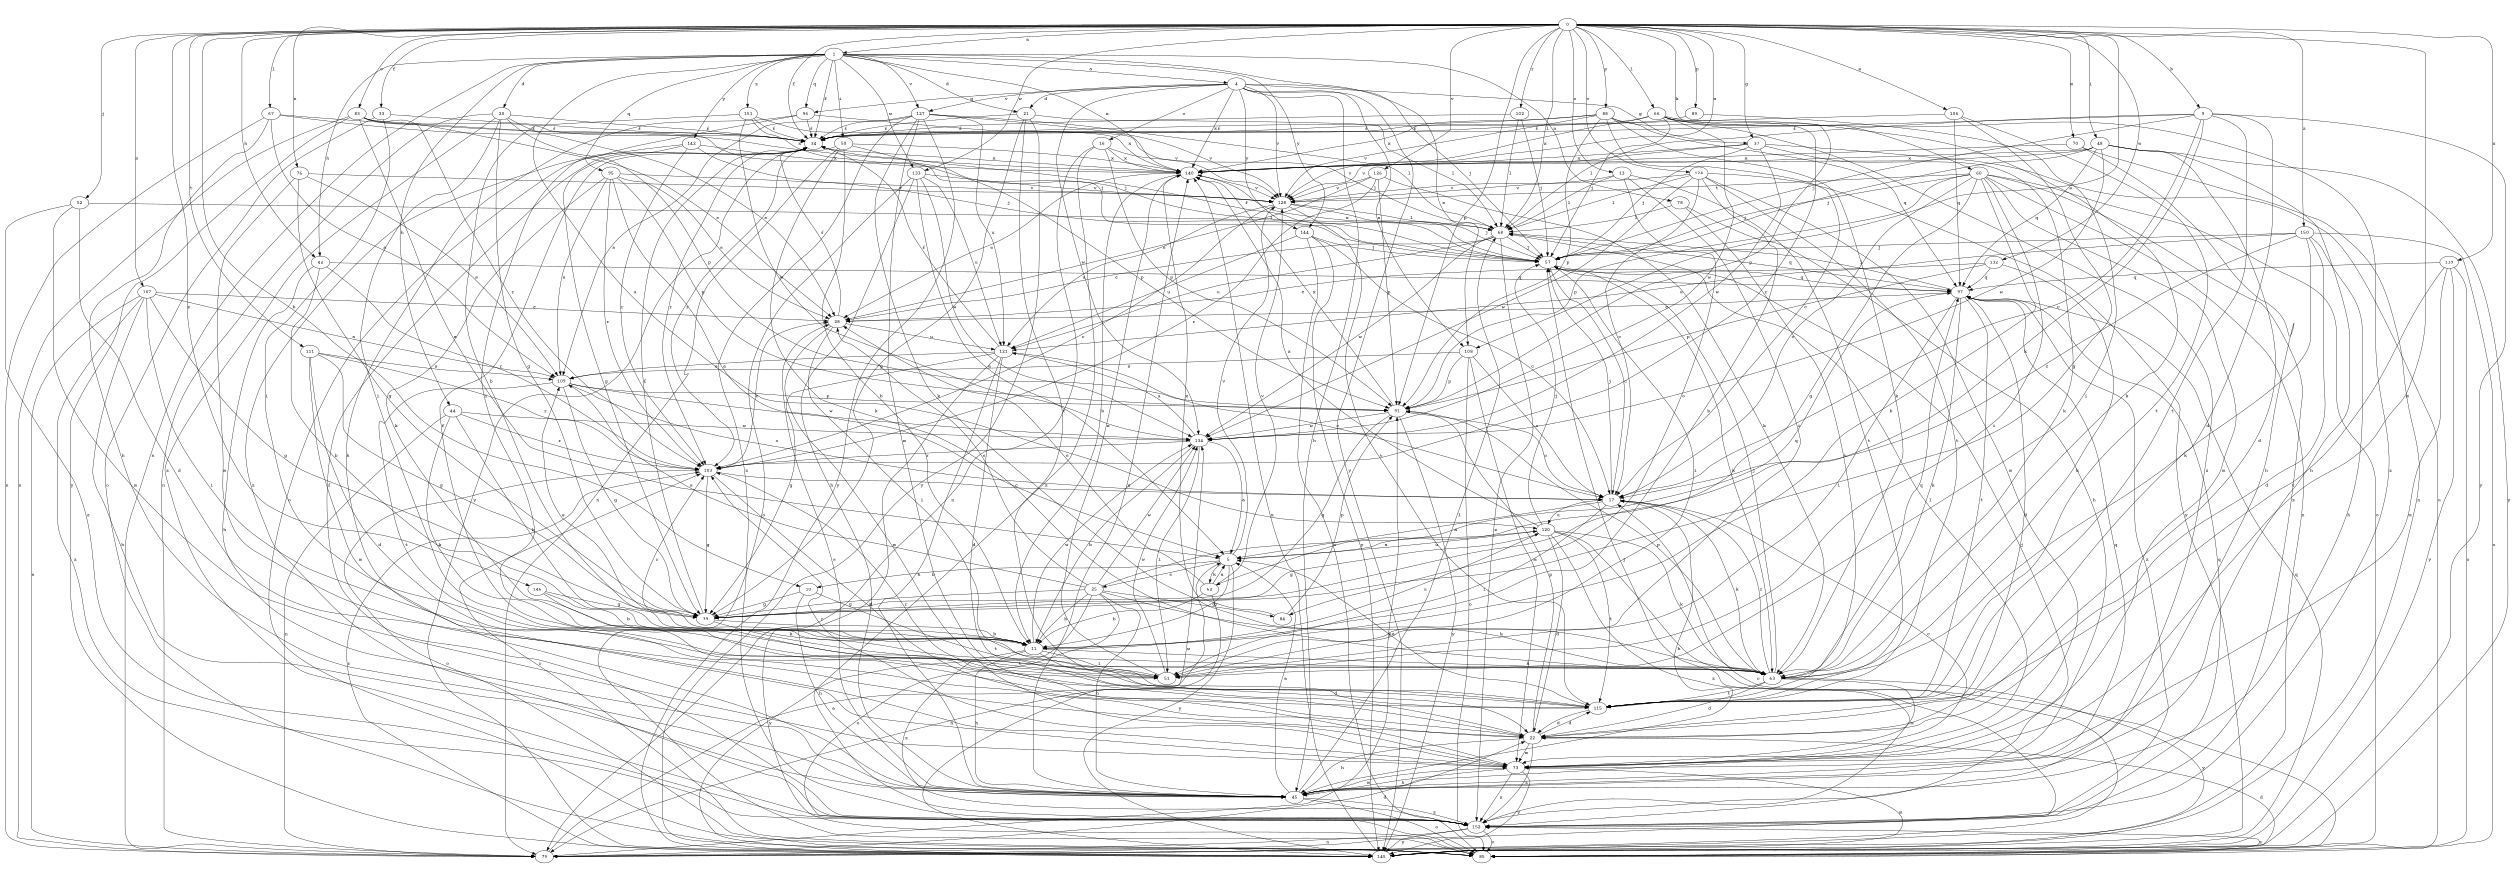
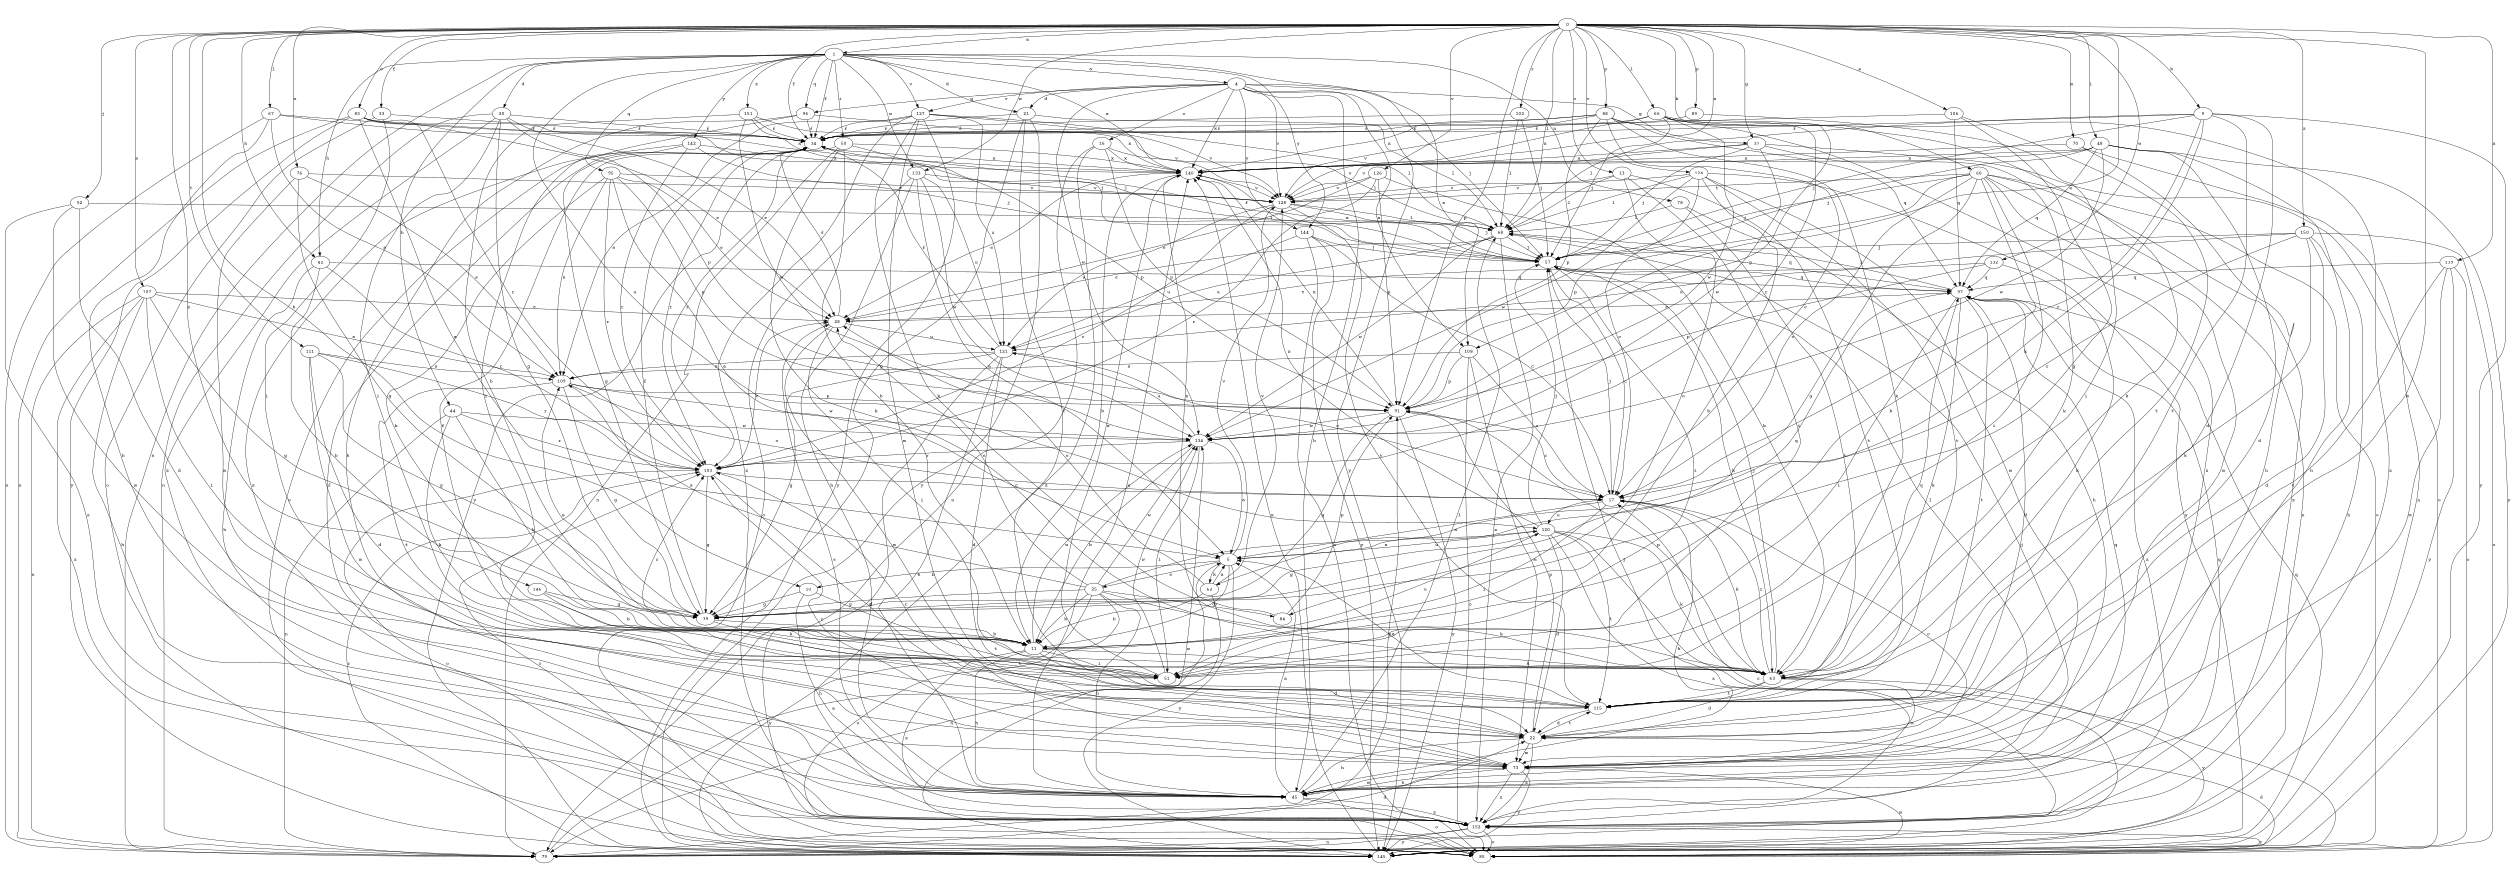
(1570, 723) -> (1570, 723)
